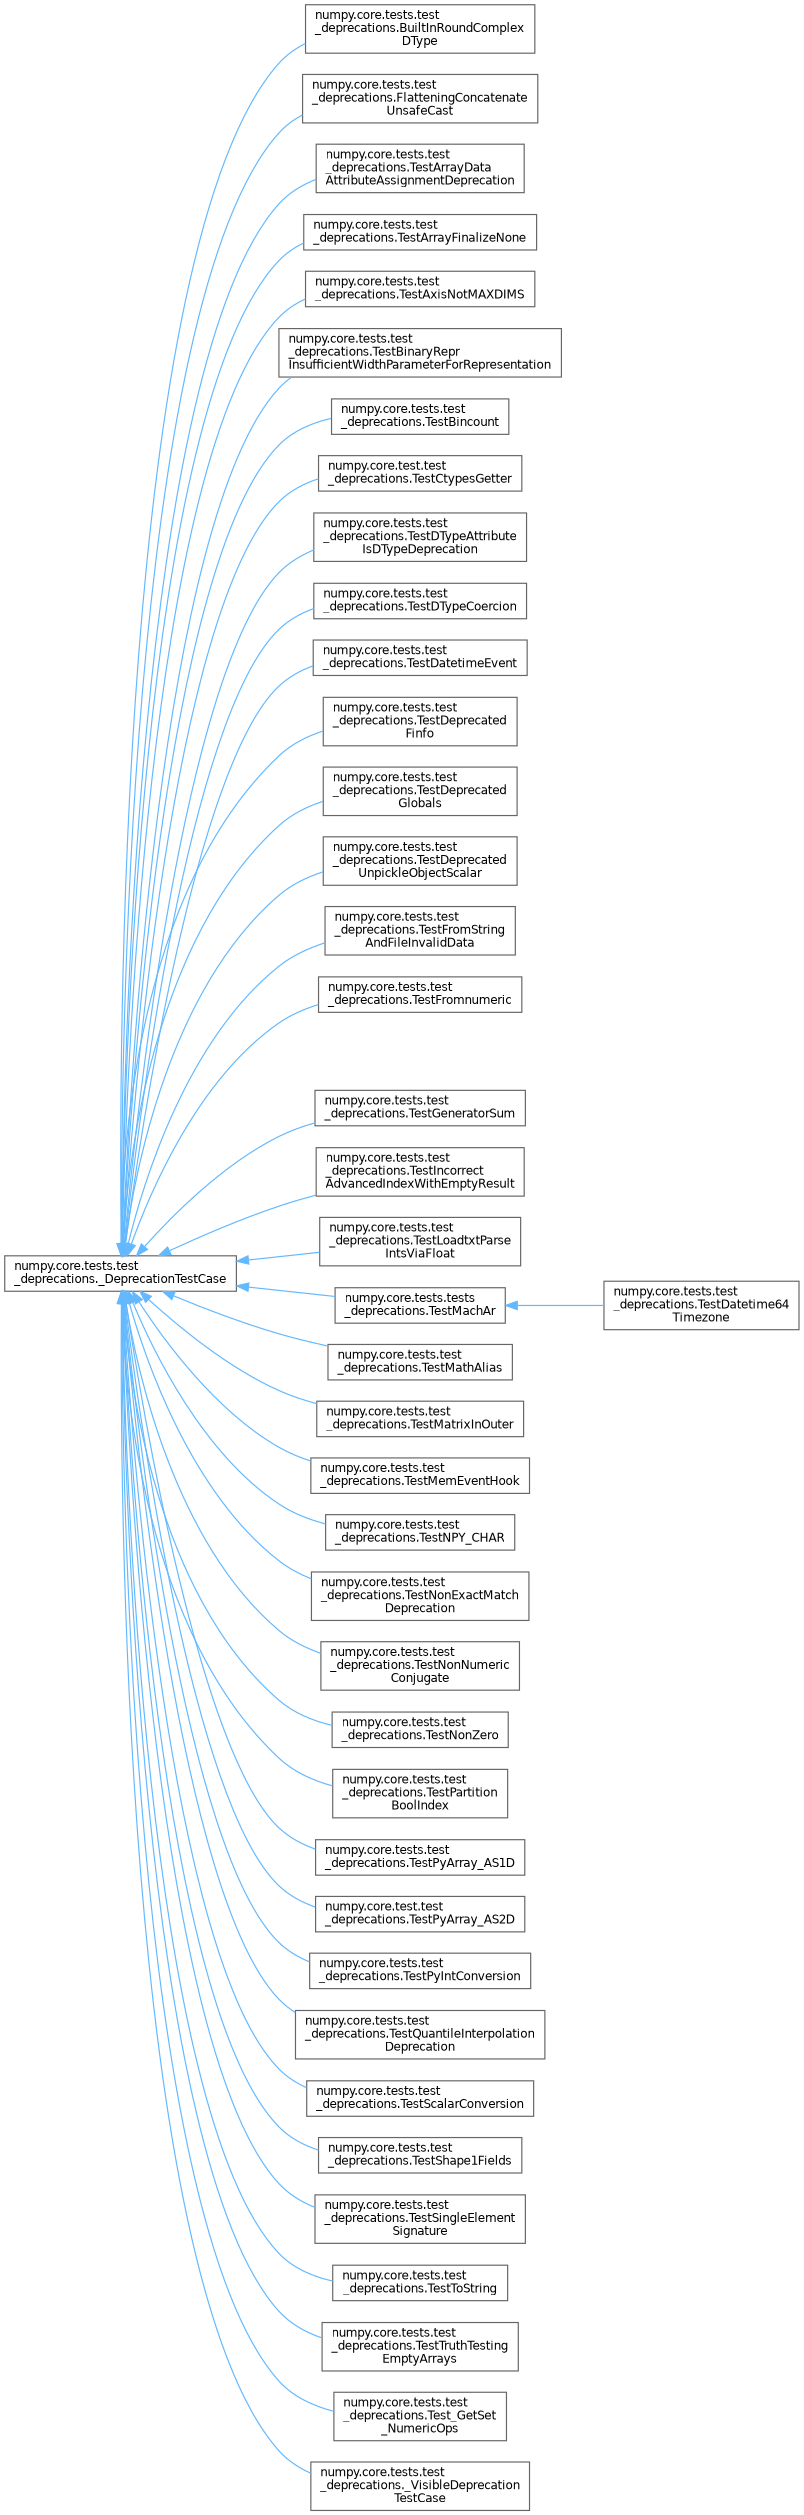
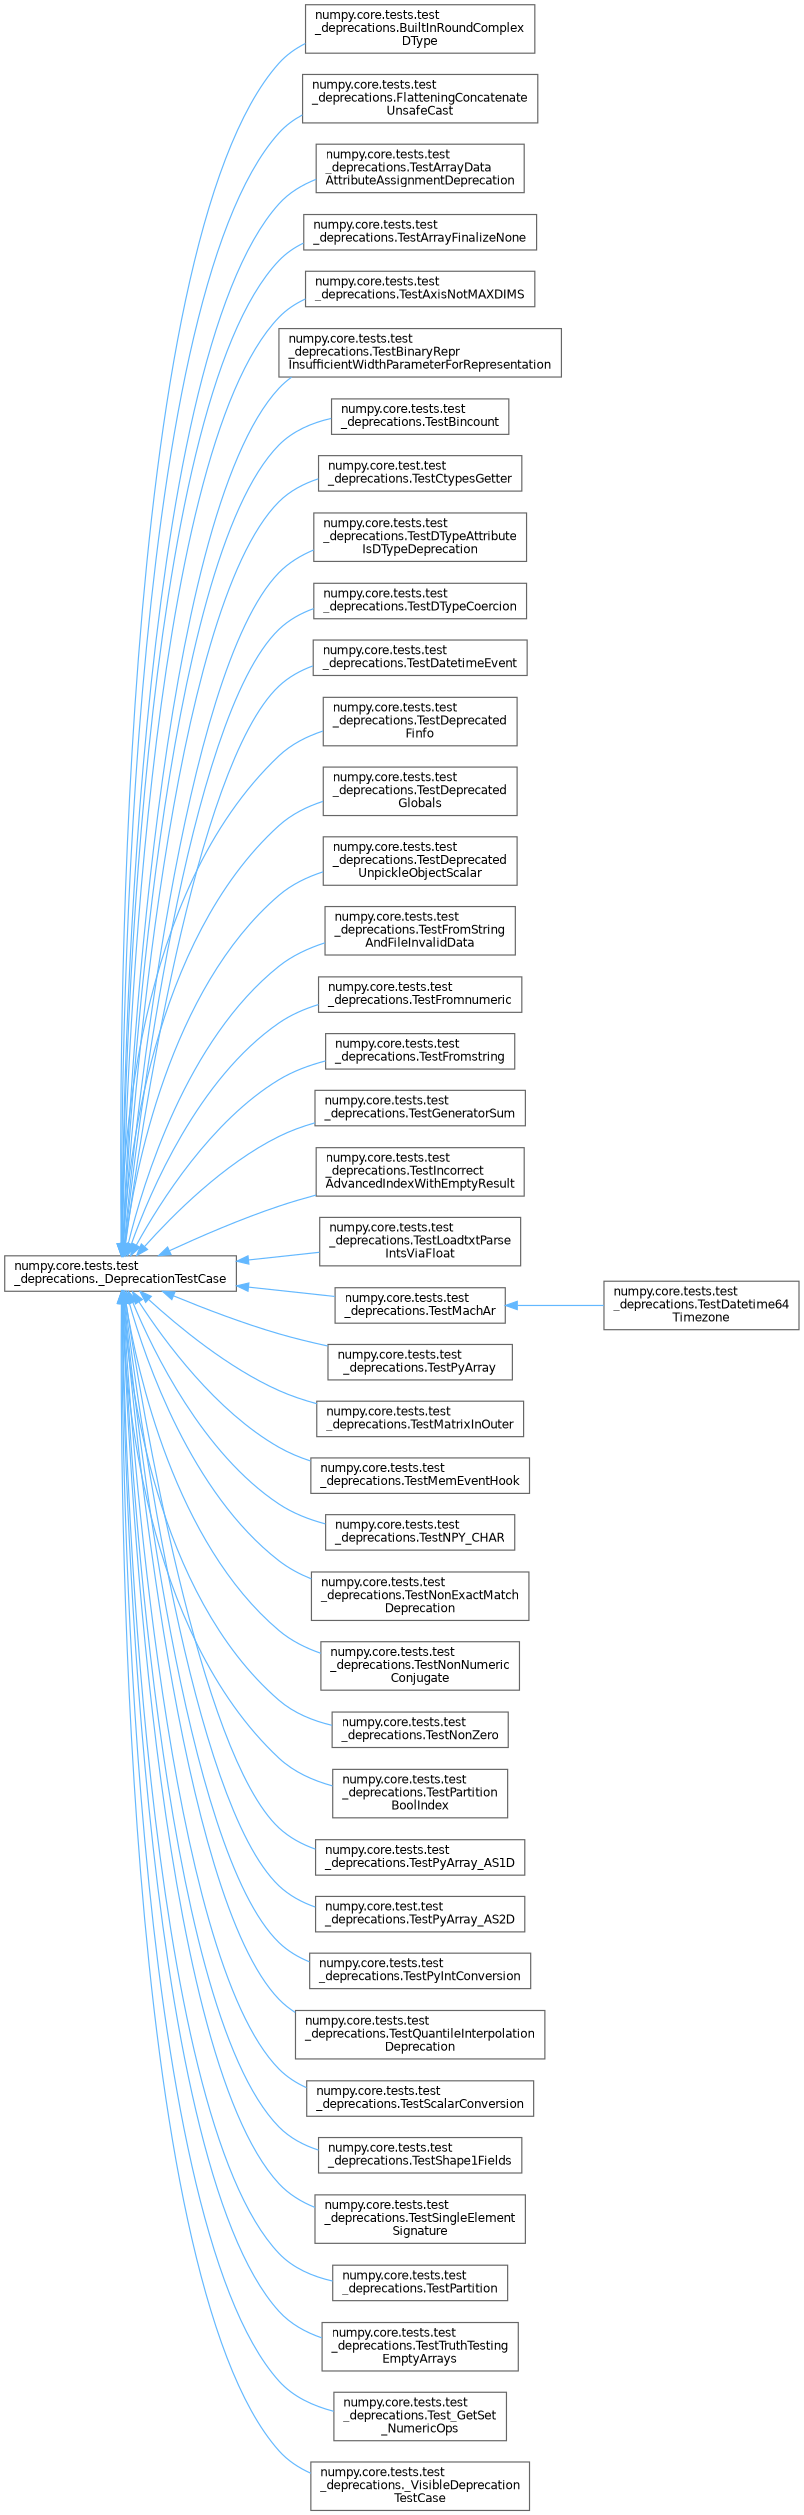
none -> (420, 1051)
(420, 1305) -> (420, 1305)
(420, 1362) -> (420, 1362)
(420, 2283) -> (420, 2283)
